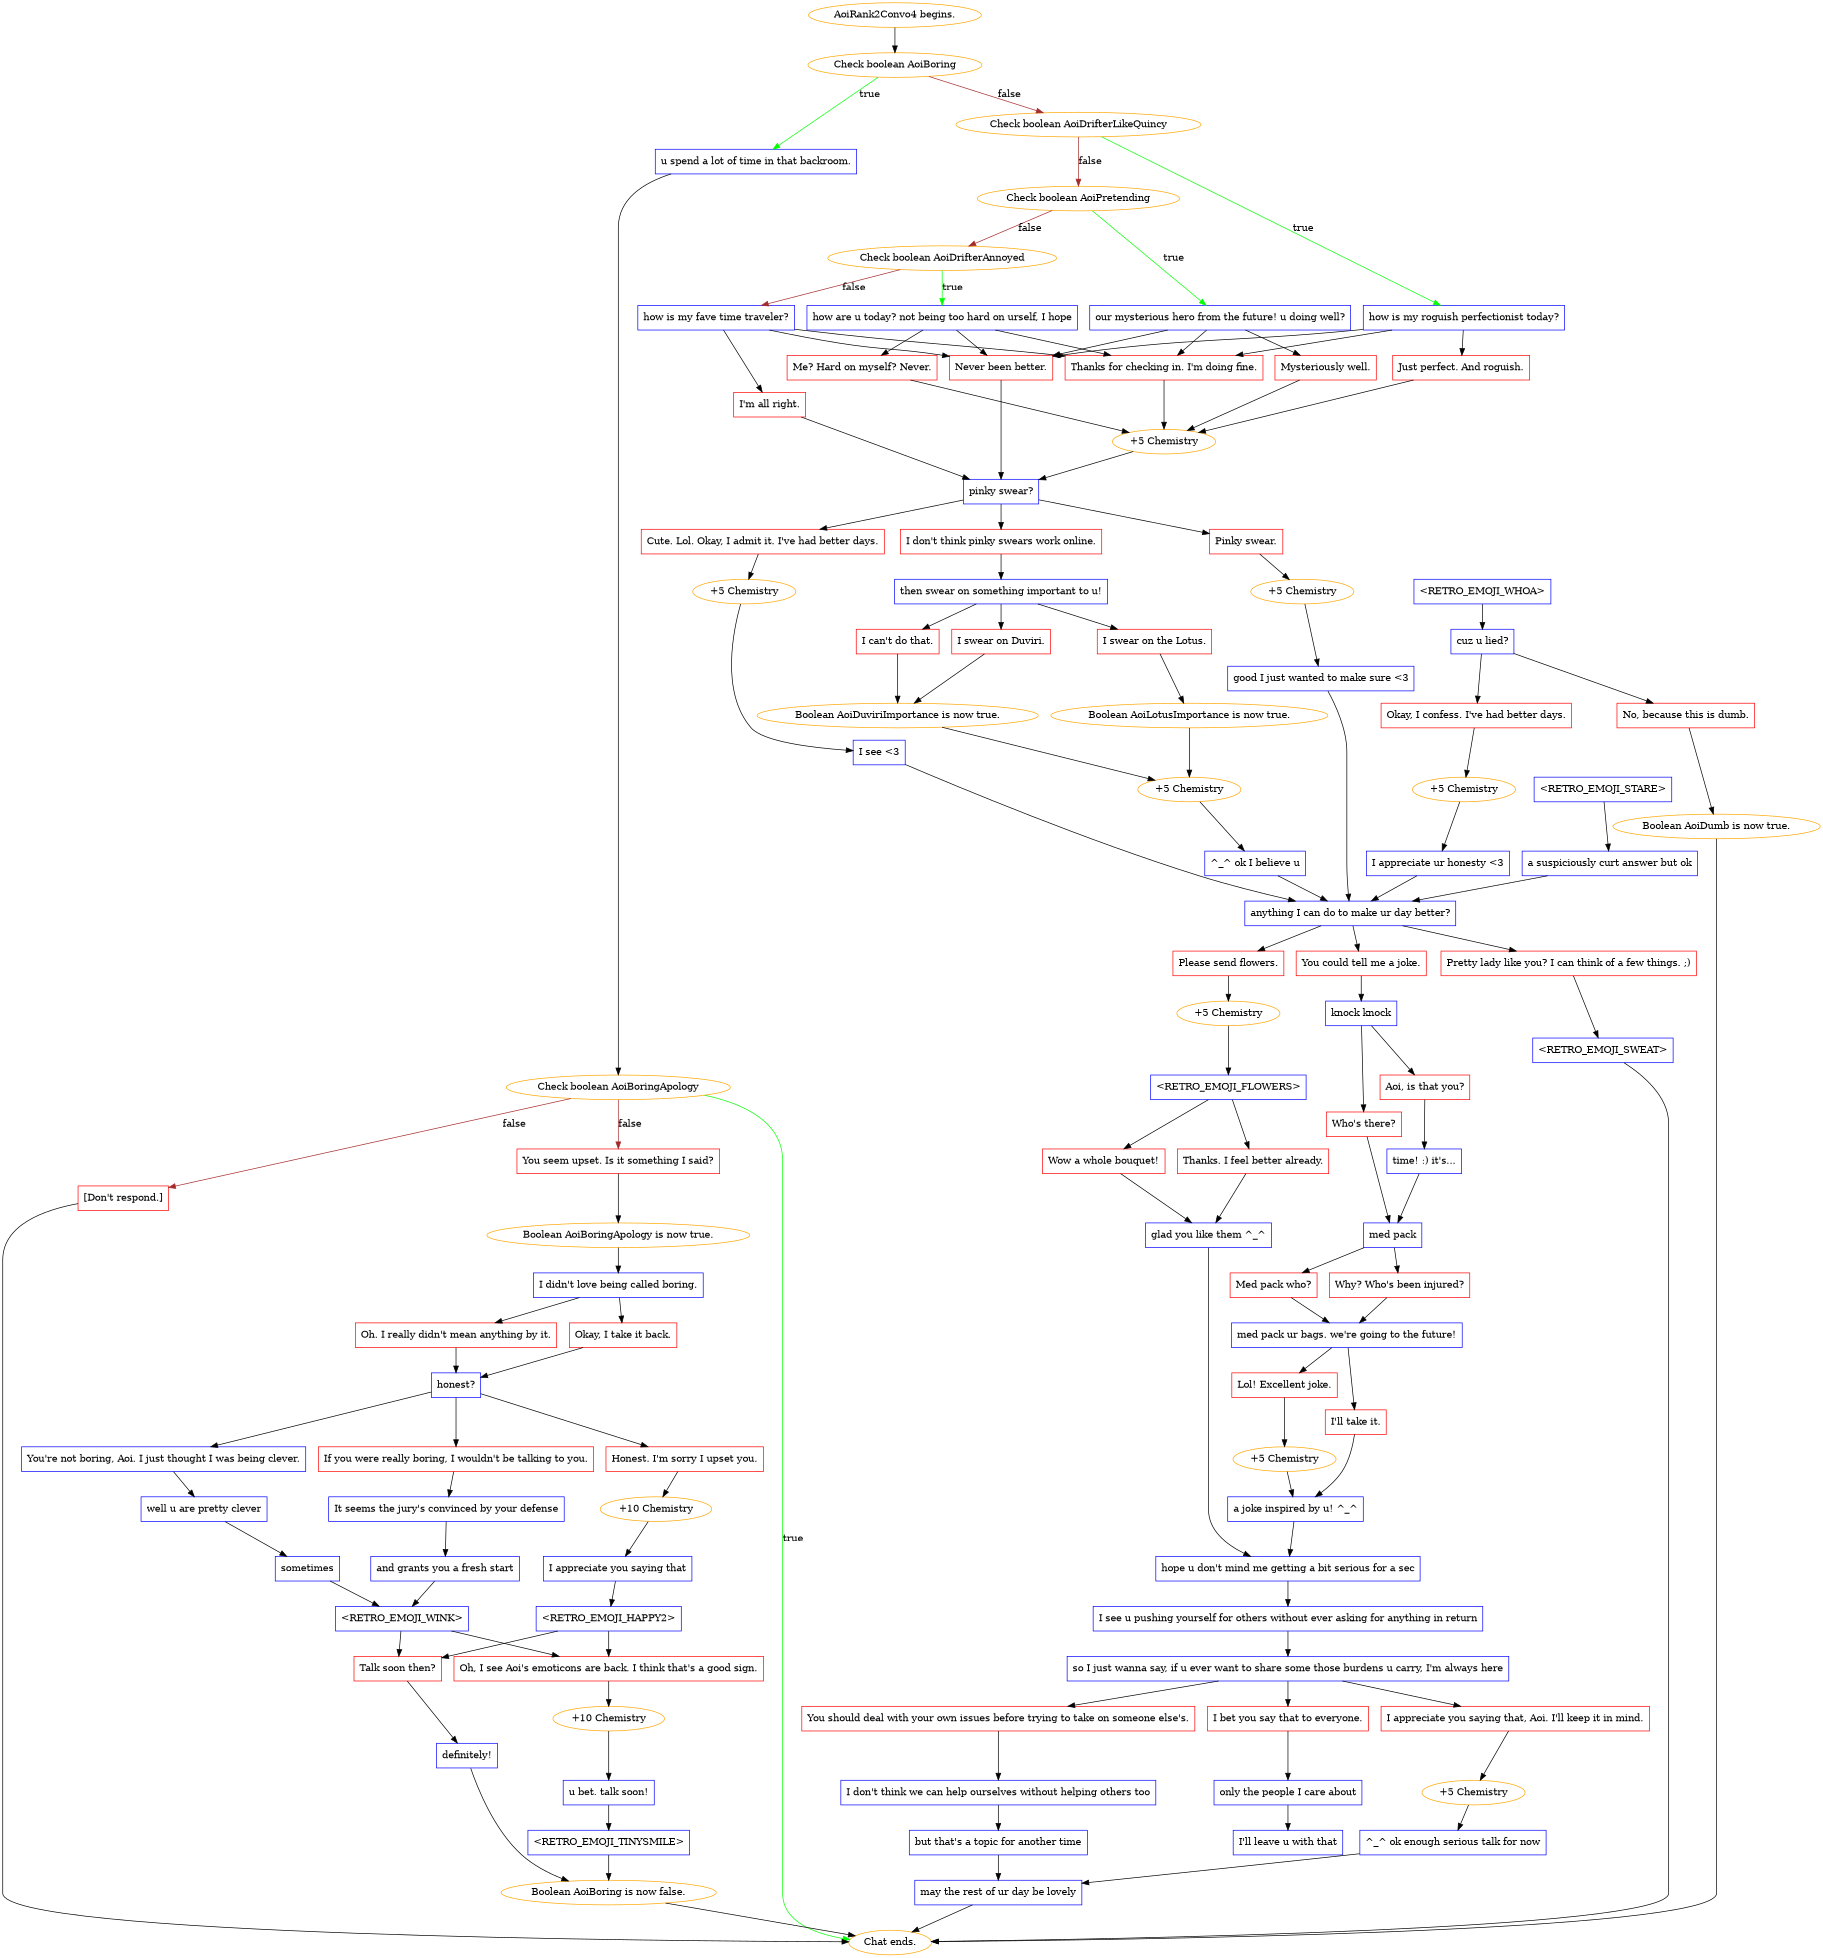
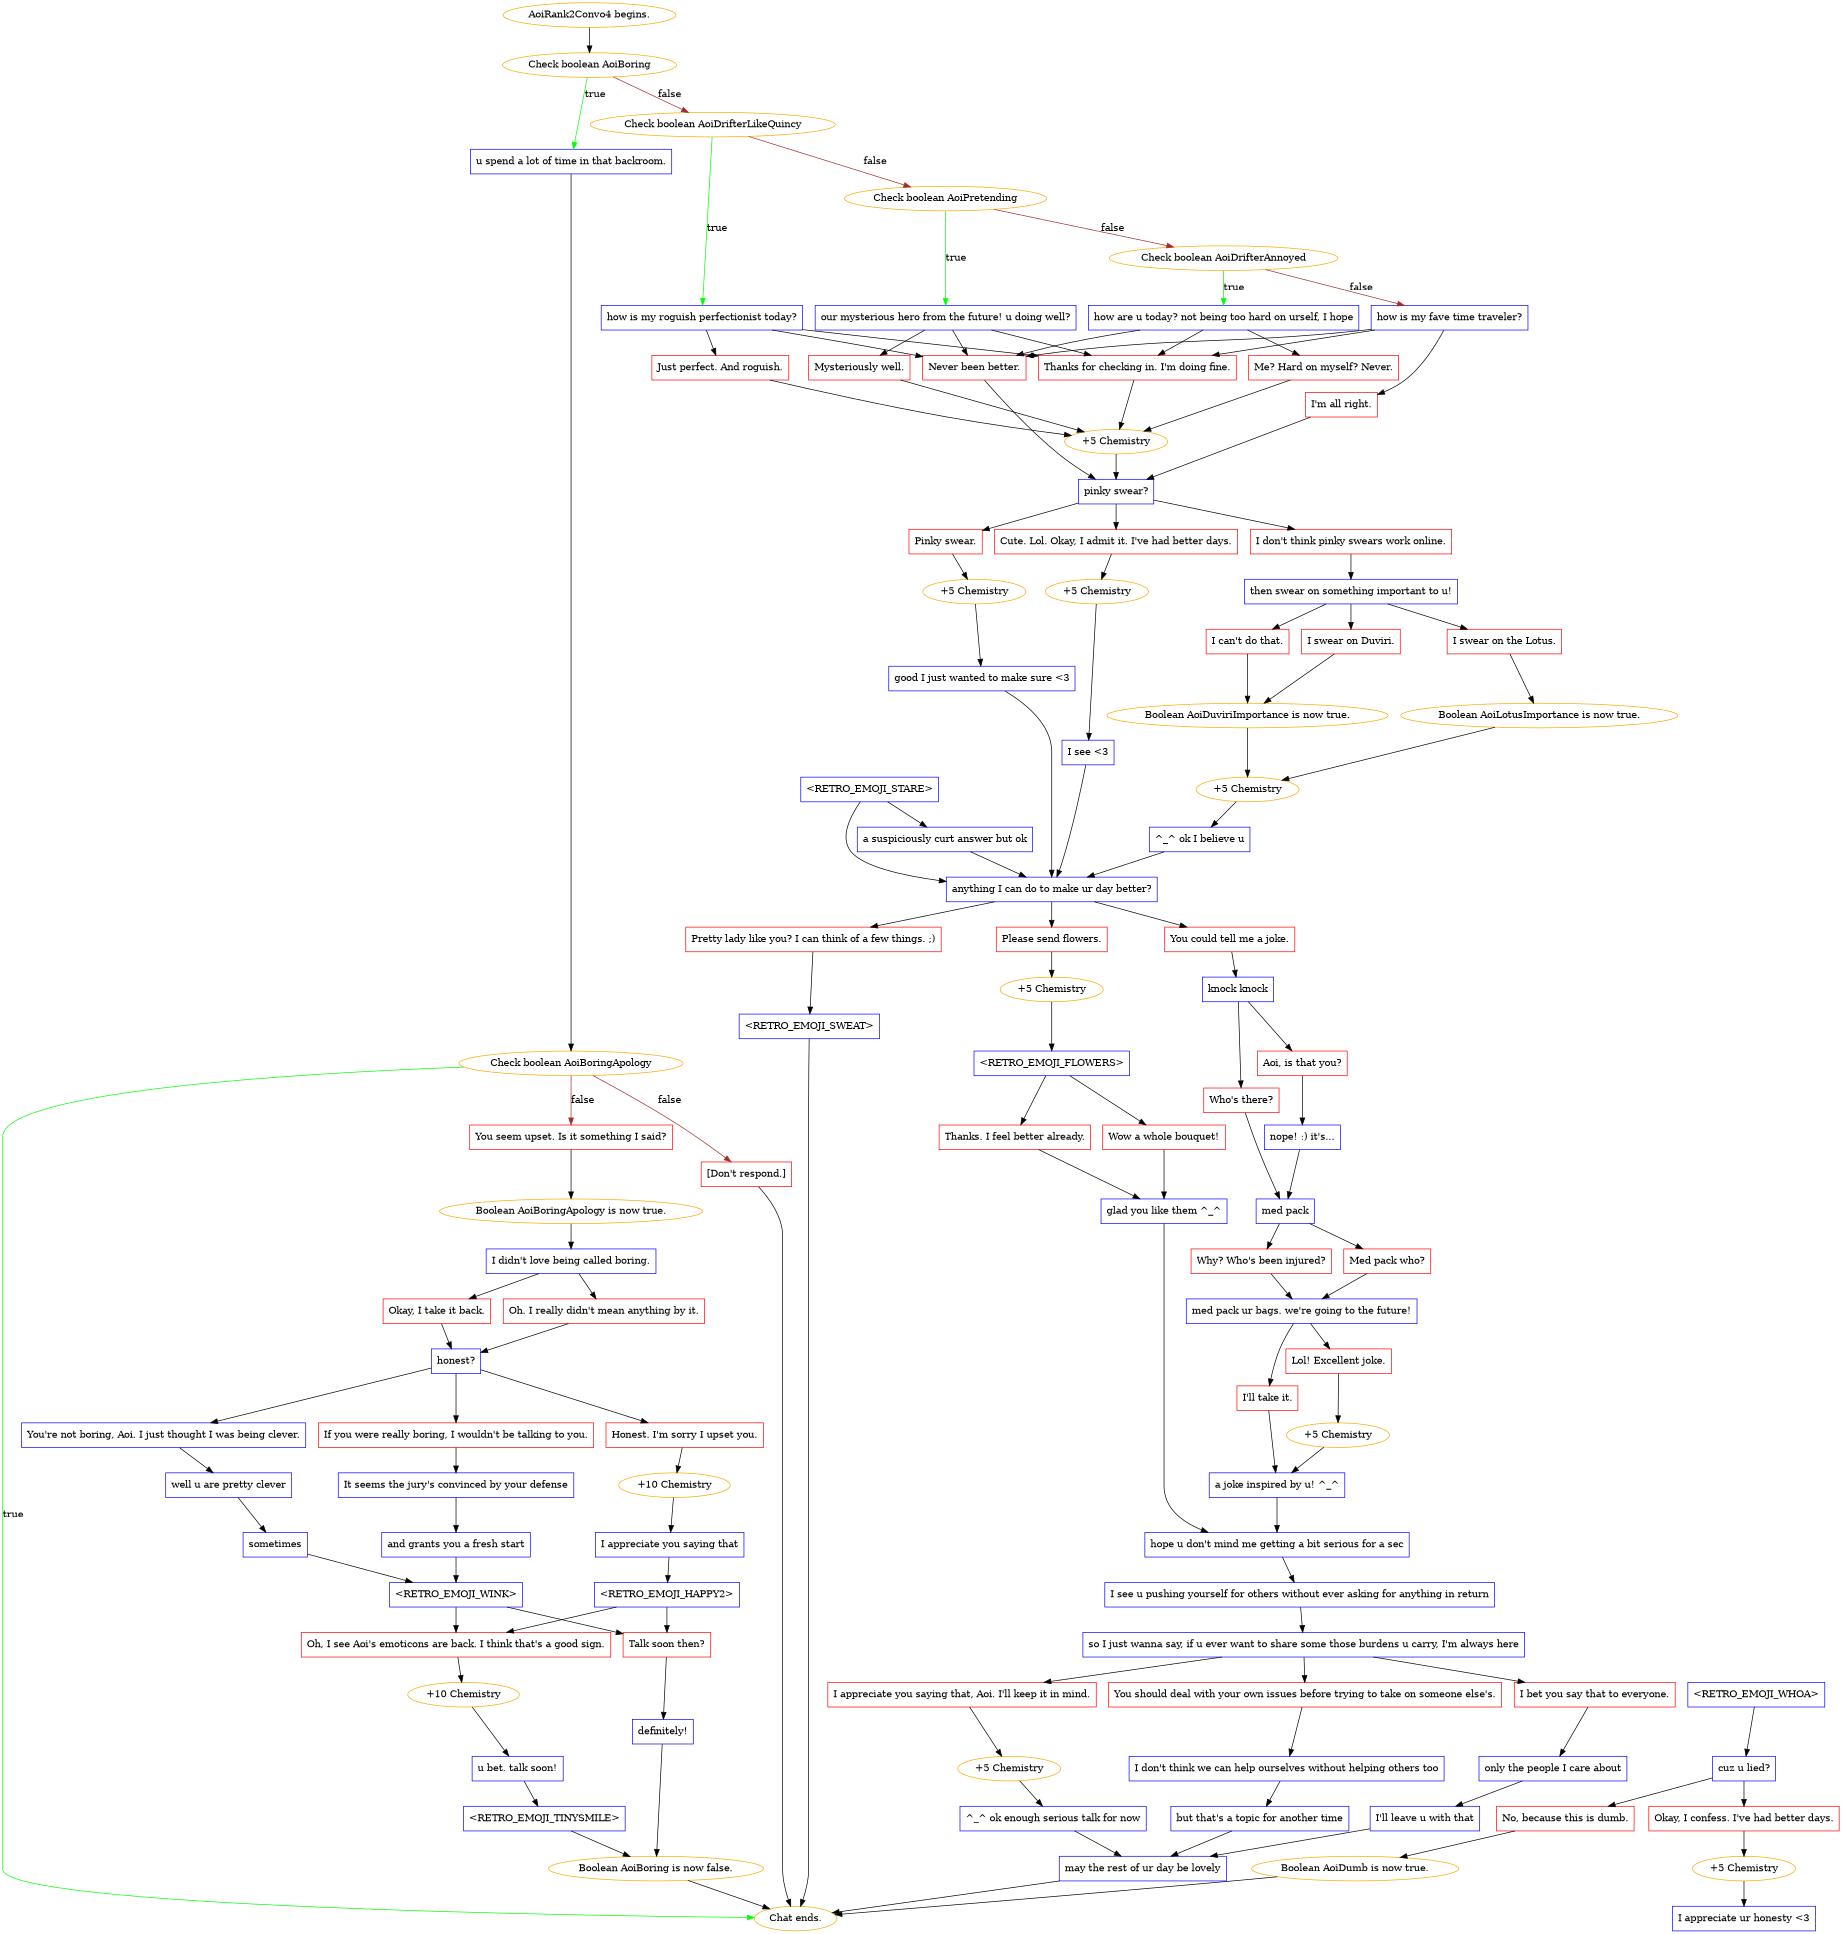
(1397, 887) -> (867, 863)
(1424, 1161) -> (1302, 1137)
none -> (1294, 1842)
